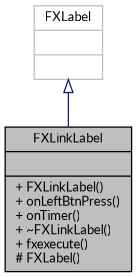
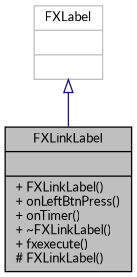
(48, 259) -> (60, 259)
